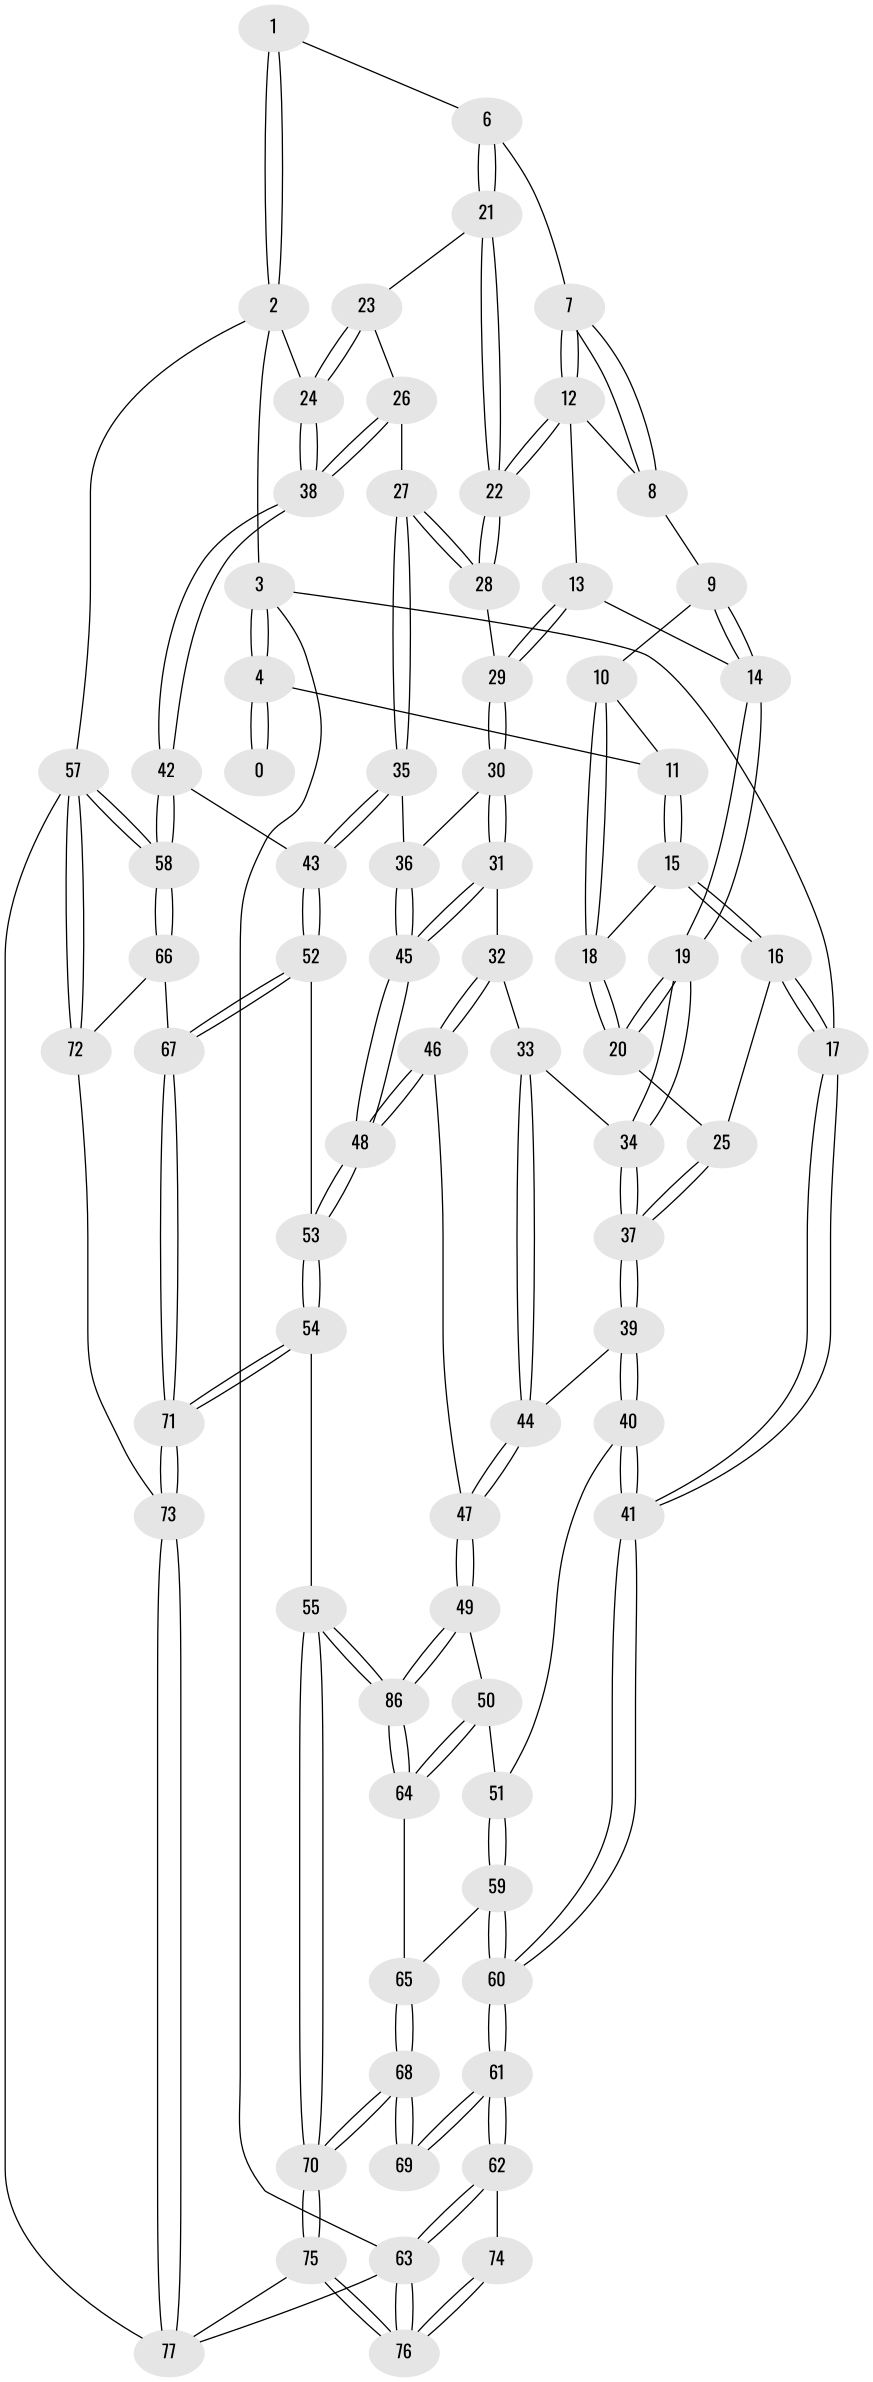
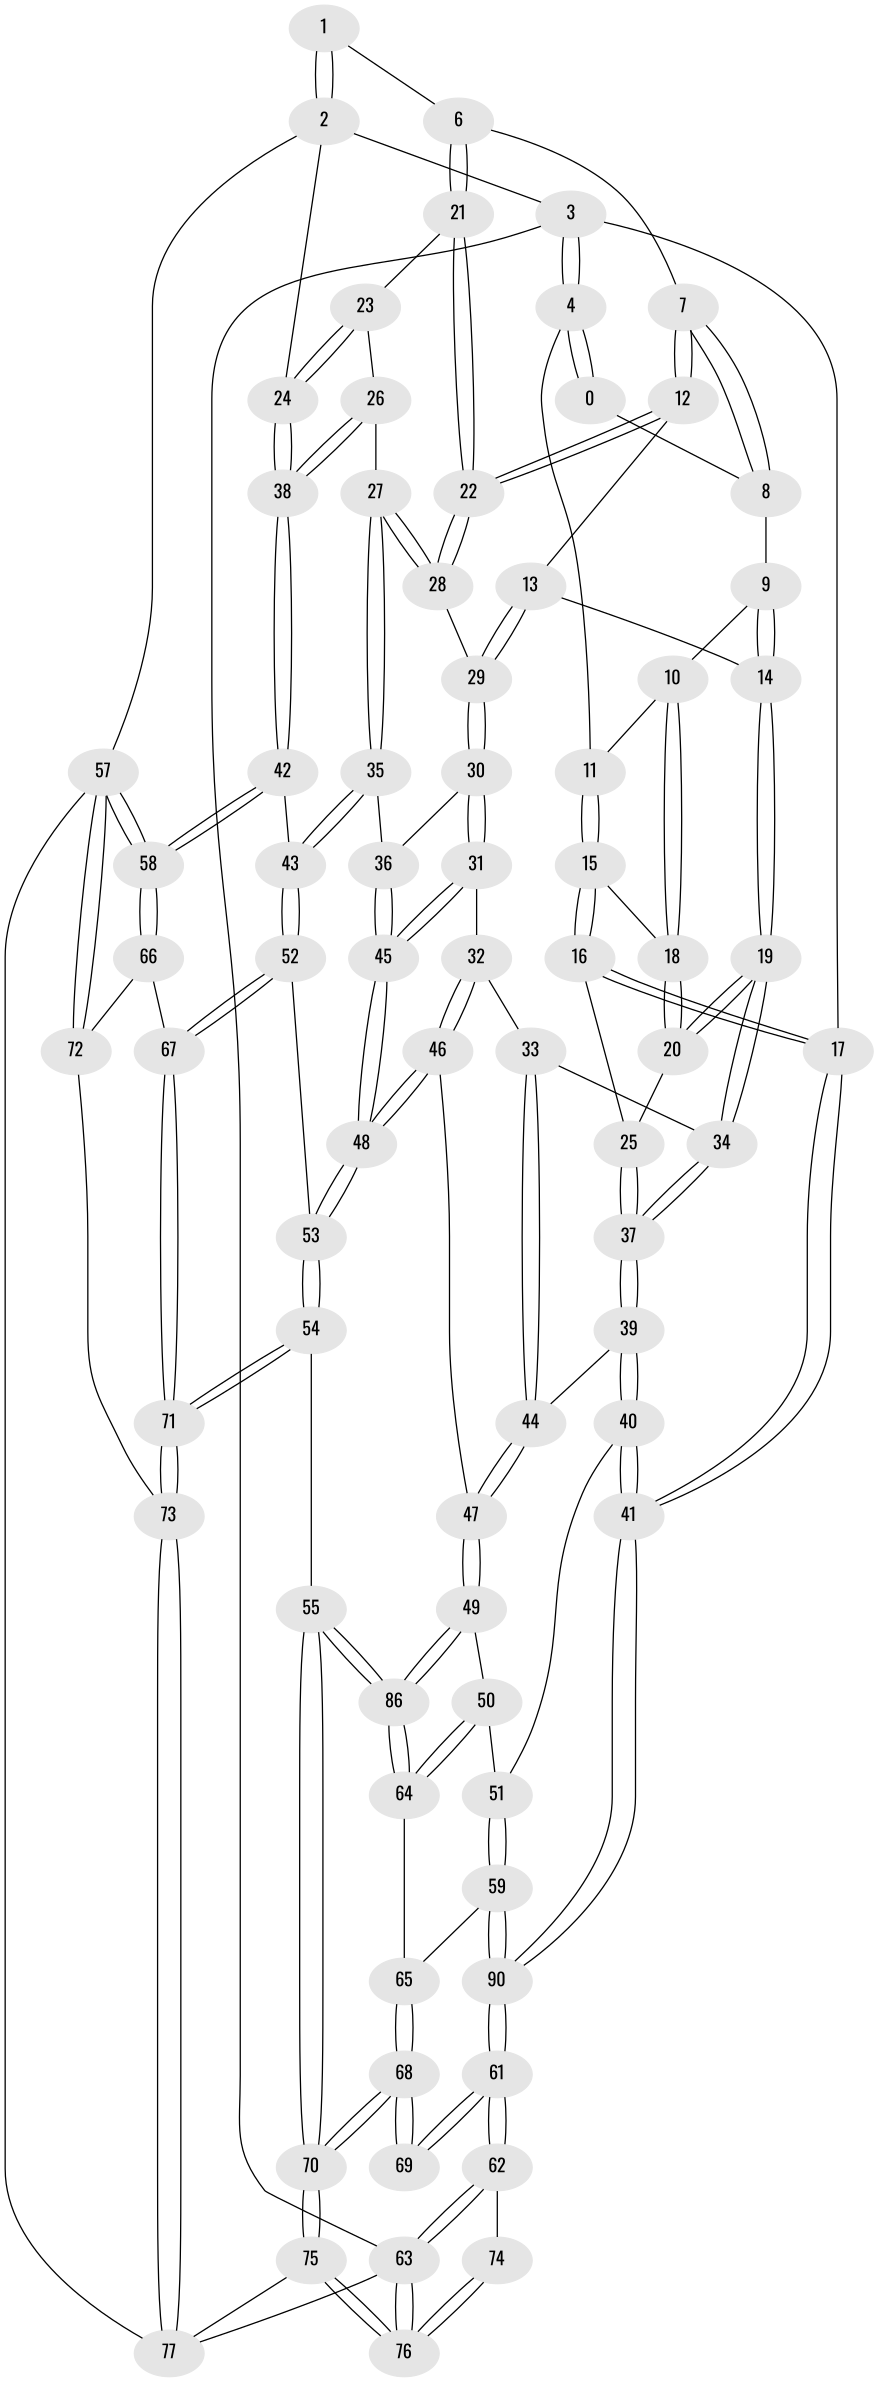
(611, 447) -> (678, 447)
(497, 1981) -> (497, 1981)
